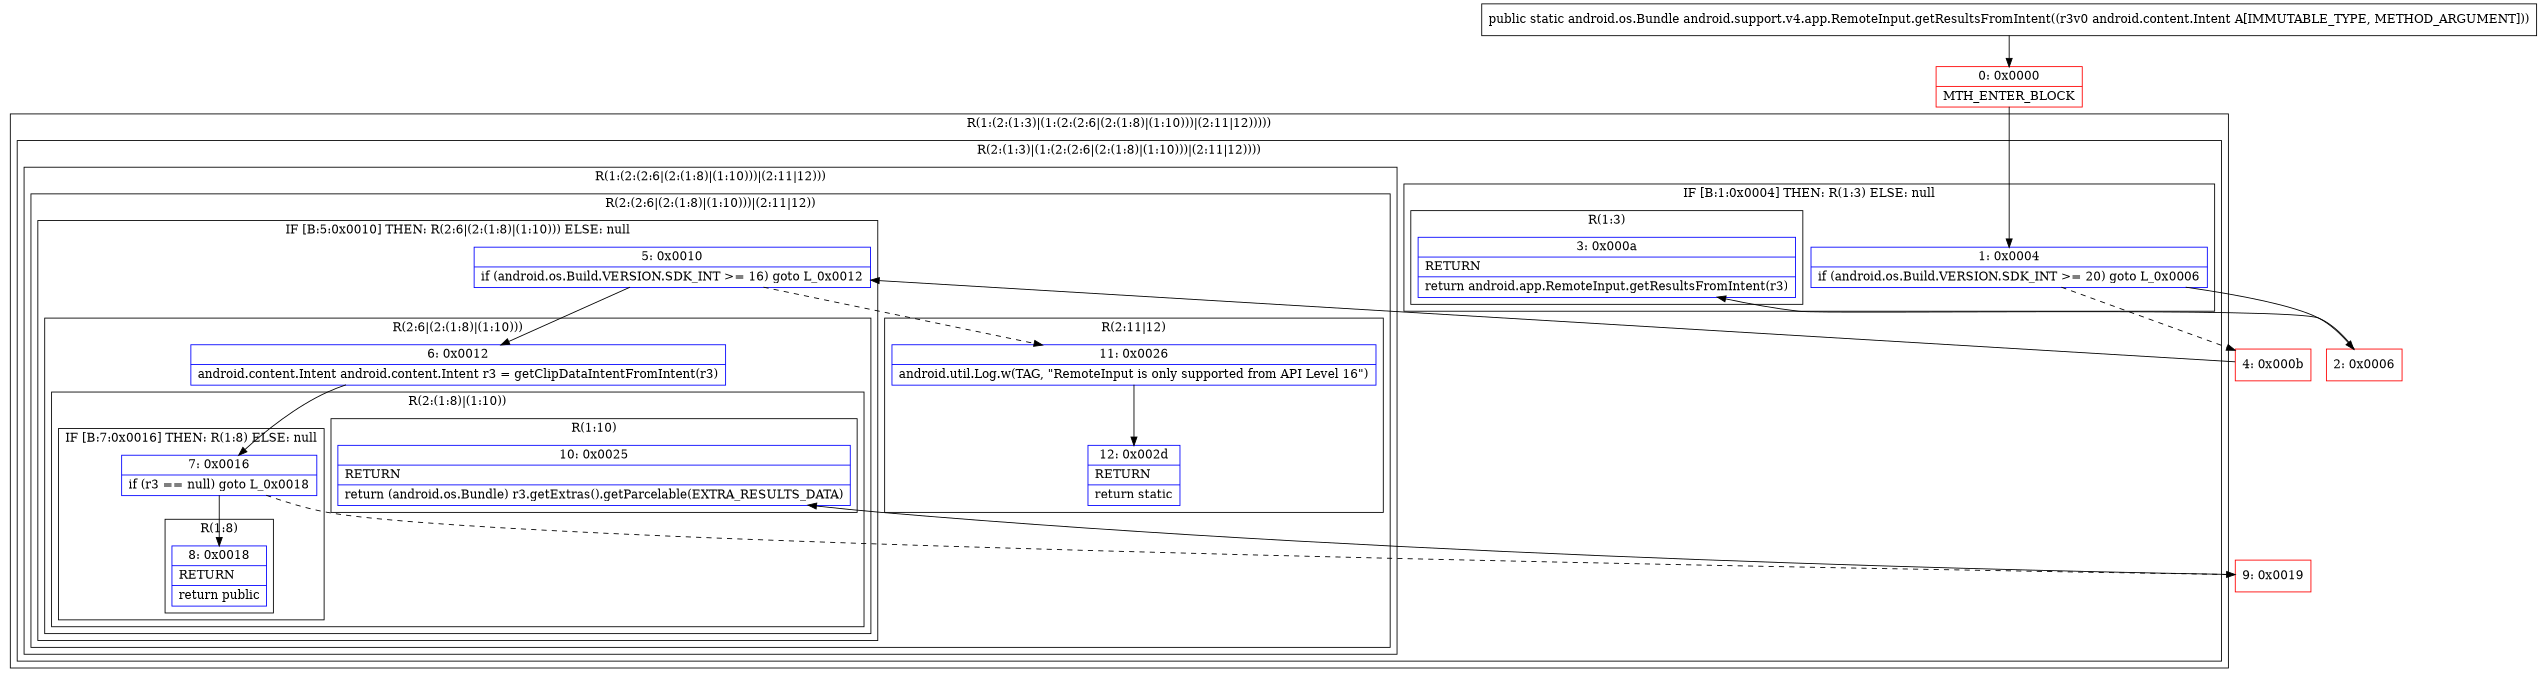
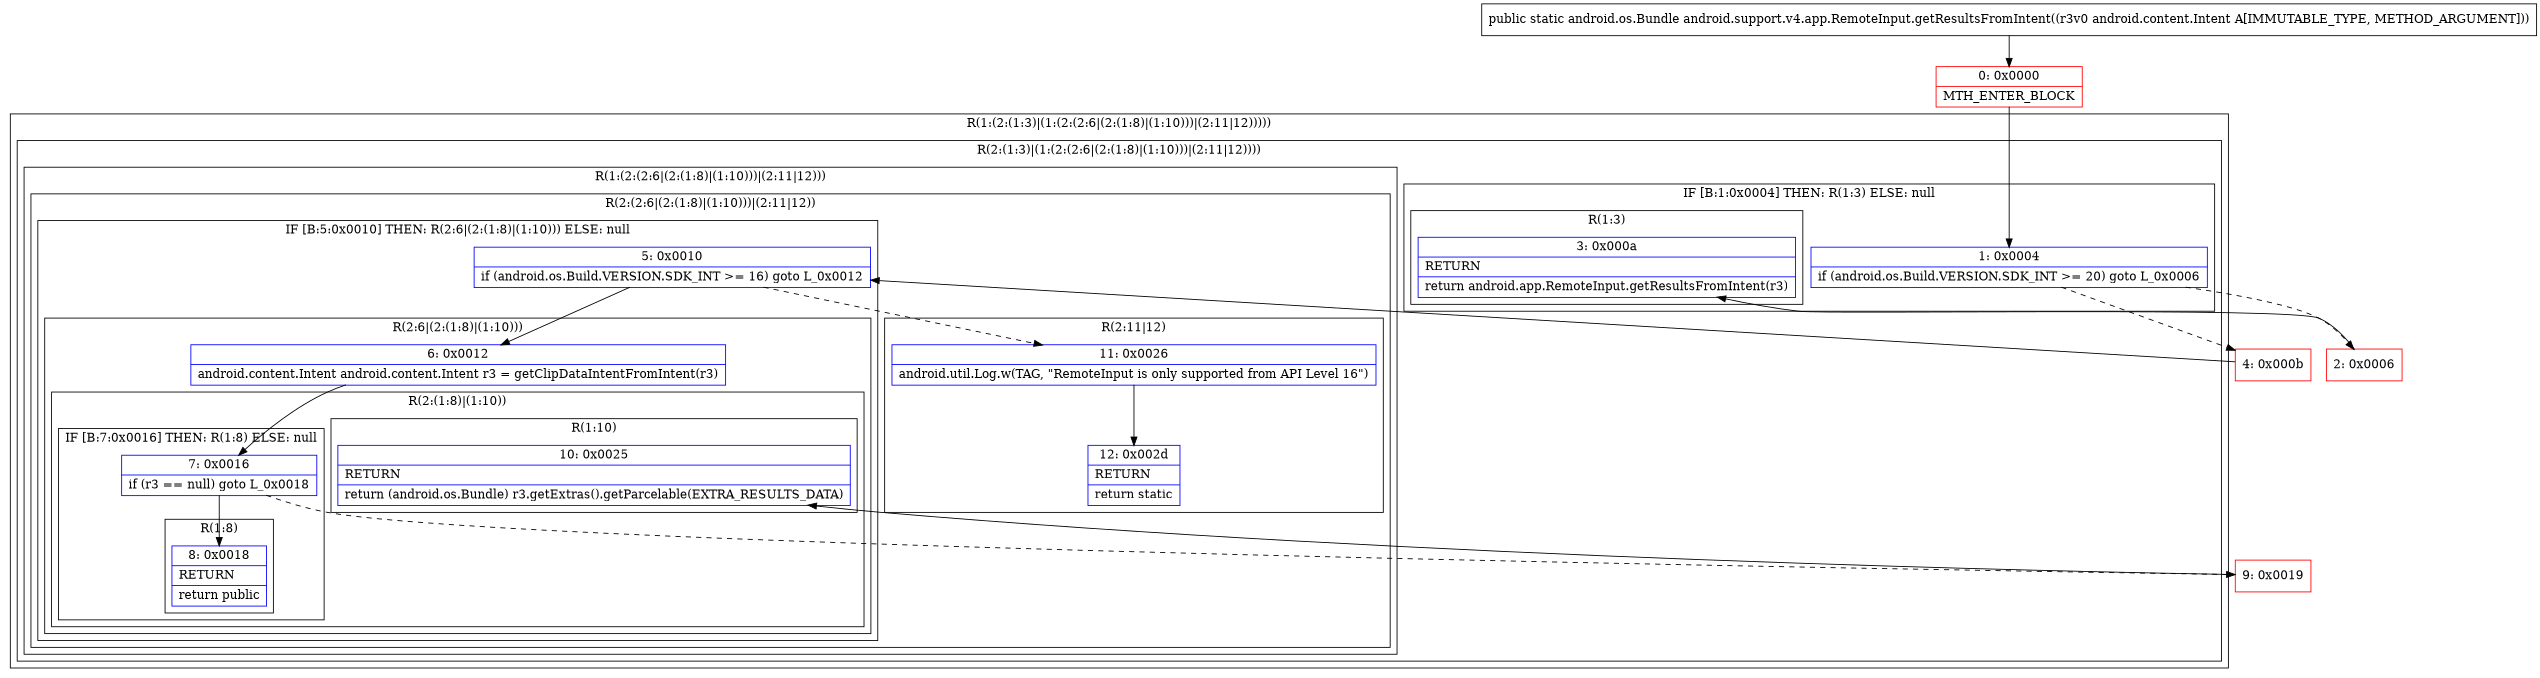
(2272, 303) -> (2272, 303)
